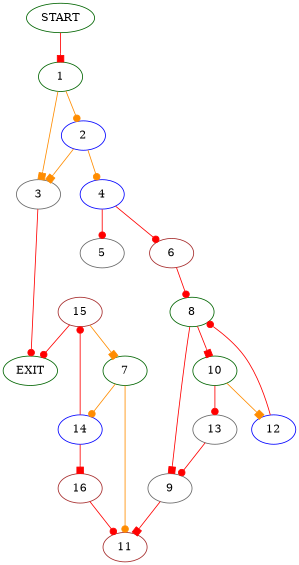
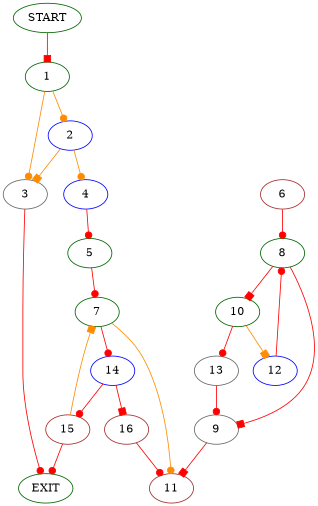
(50, 131) -> (37, 132)
(134, 222) -> none
(102, 253) -> (90, 253)
none -> (93, 279)
(105, 398) -> (104, 338)
